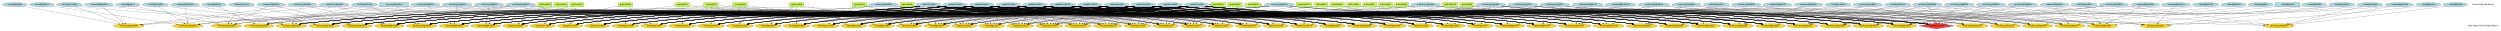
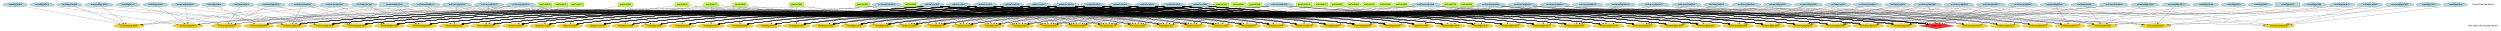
(1253, 5) -> (1255, 5)
(1936, 26) -> (1936, 26)
